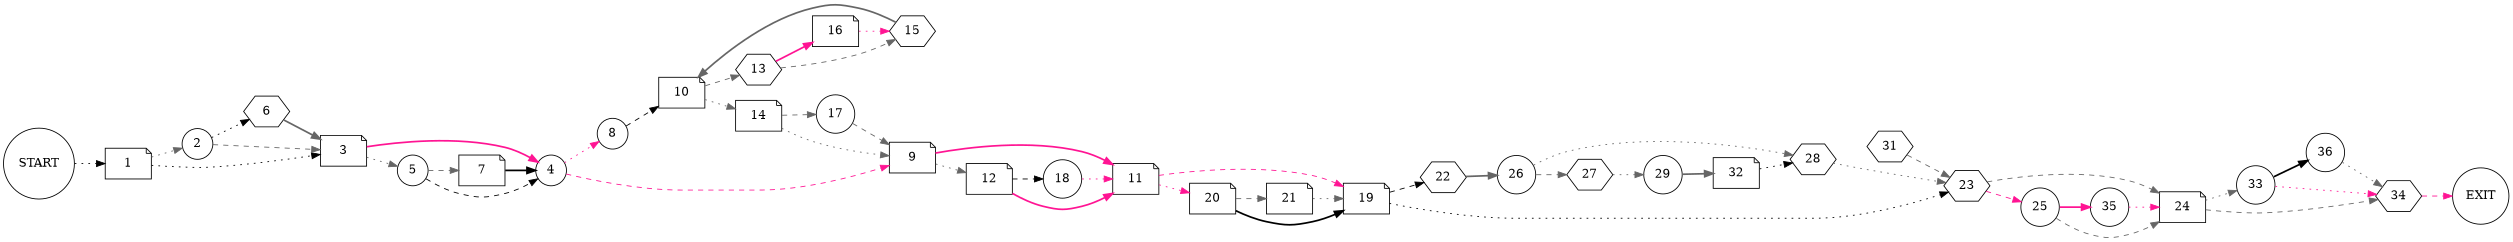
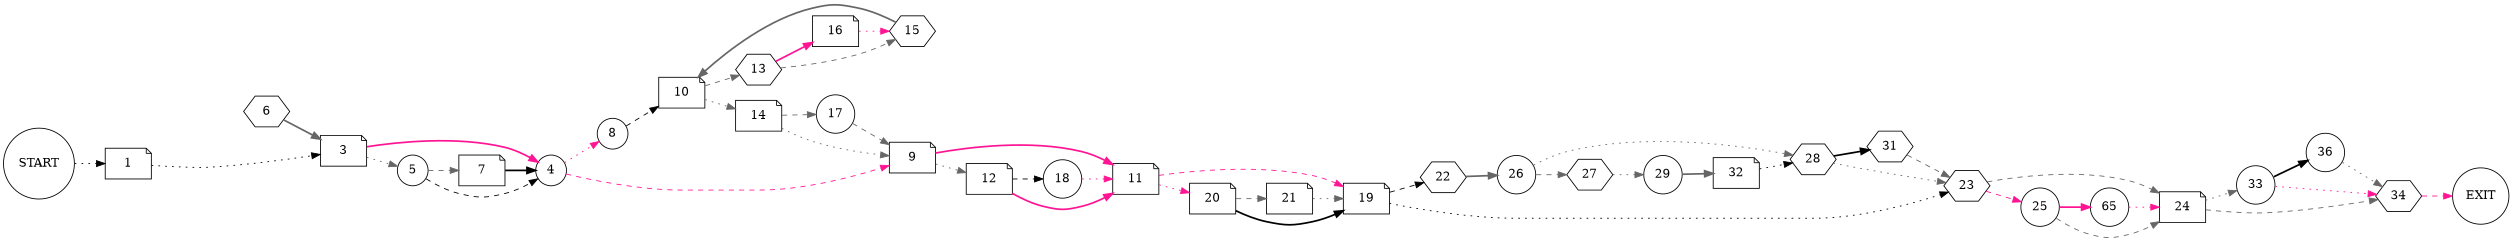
(197, 144) -> none
none -> (1847, 154)
(2110, 207) -> (2110, 207)
